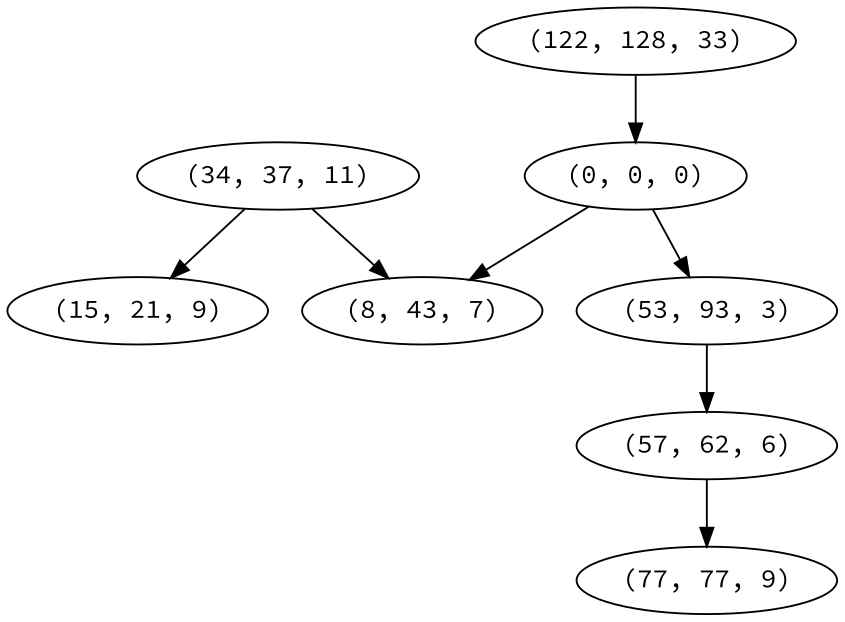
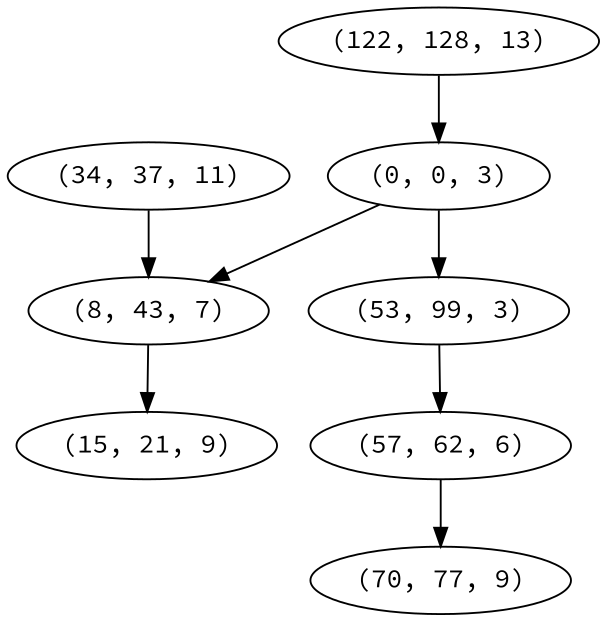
(636, 41) -> (439, 41)
(636, 176) -> (439, 176)
(215, 237) -> (148, 369)
(707, 311) -> (439, 311)
(707, 580) -> (441, 580)
